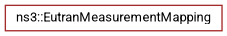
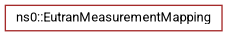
(114, 18) -> (114, 18)
